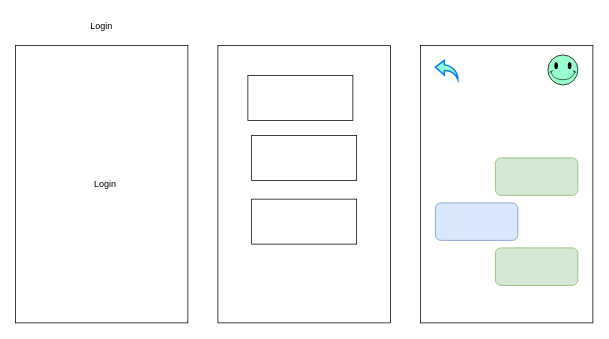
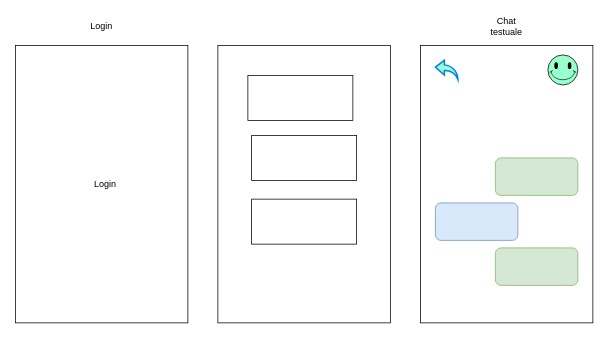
none -> (507, 27)
